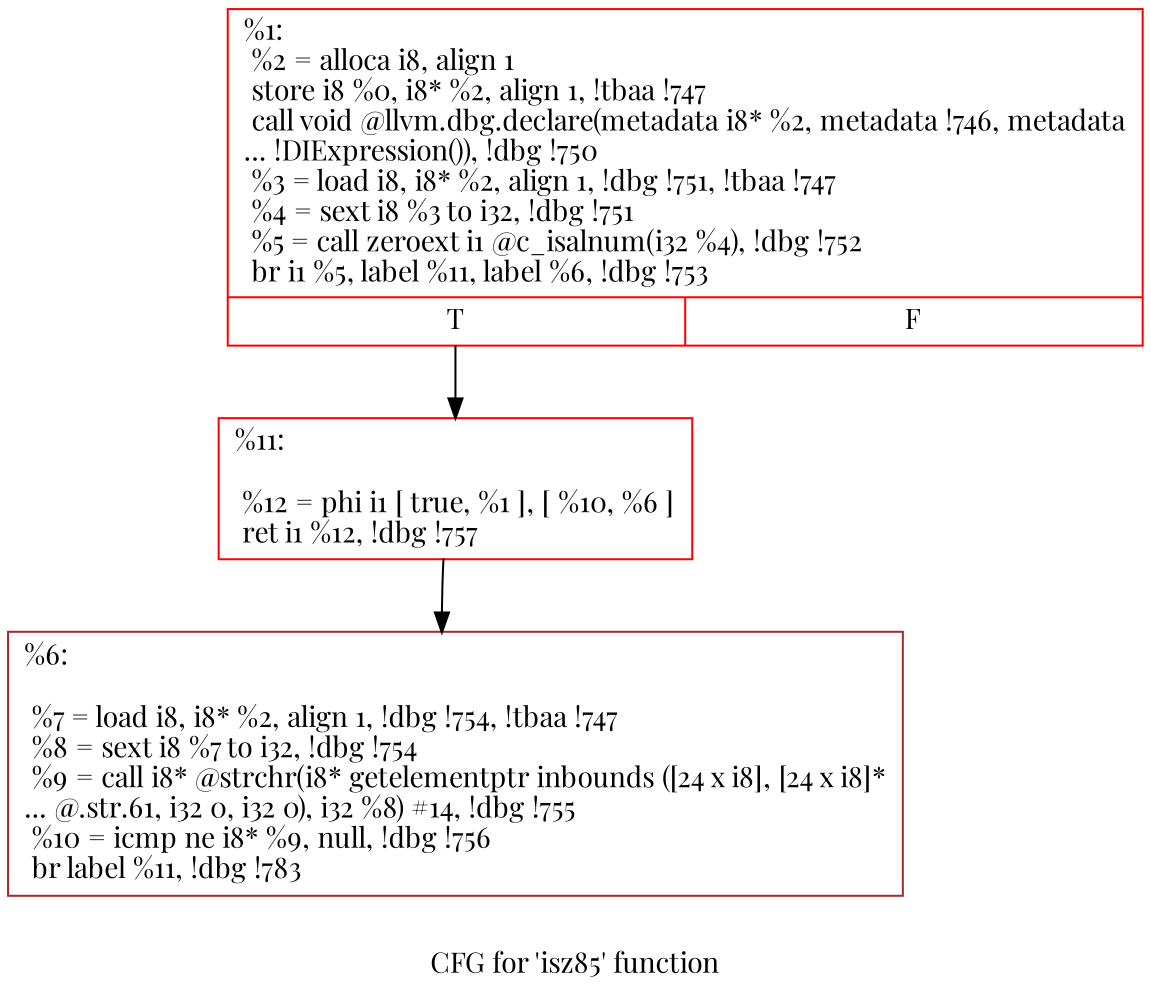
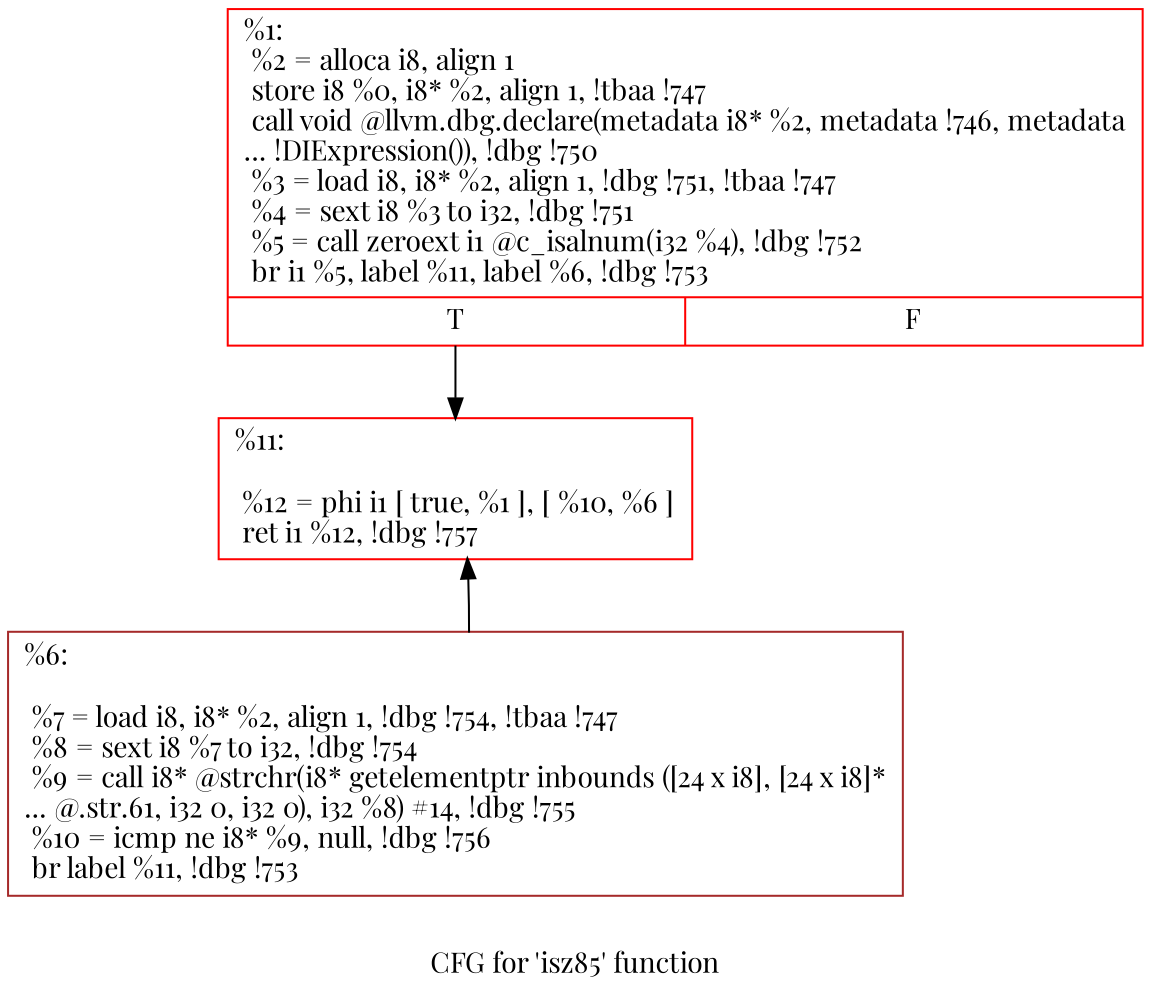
(442, 585) -> (469, 606)
(163, 870) -> (161, 870)
